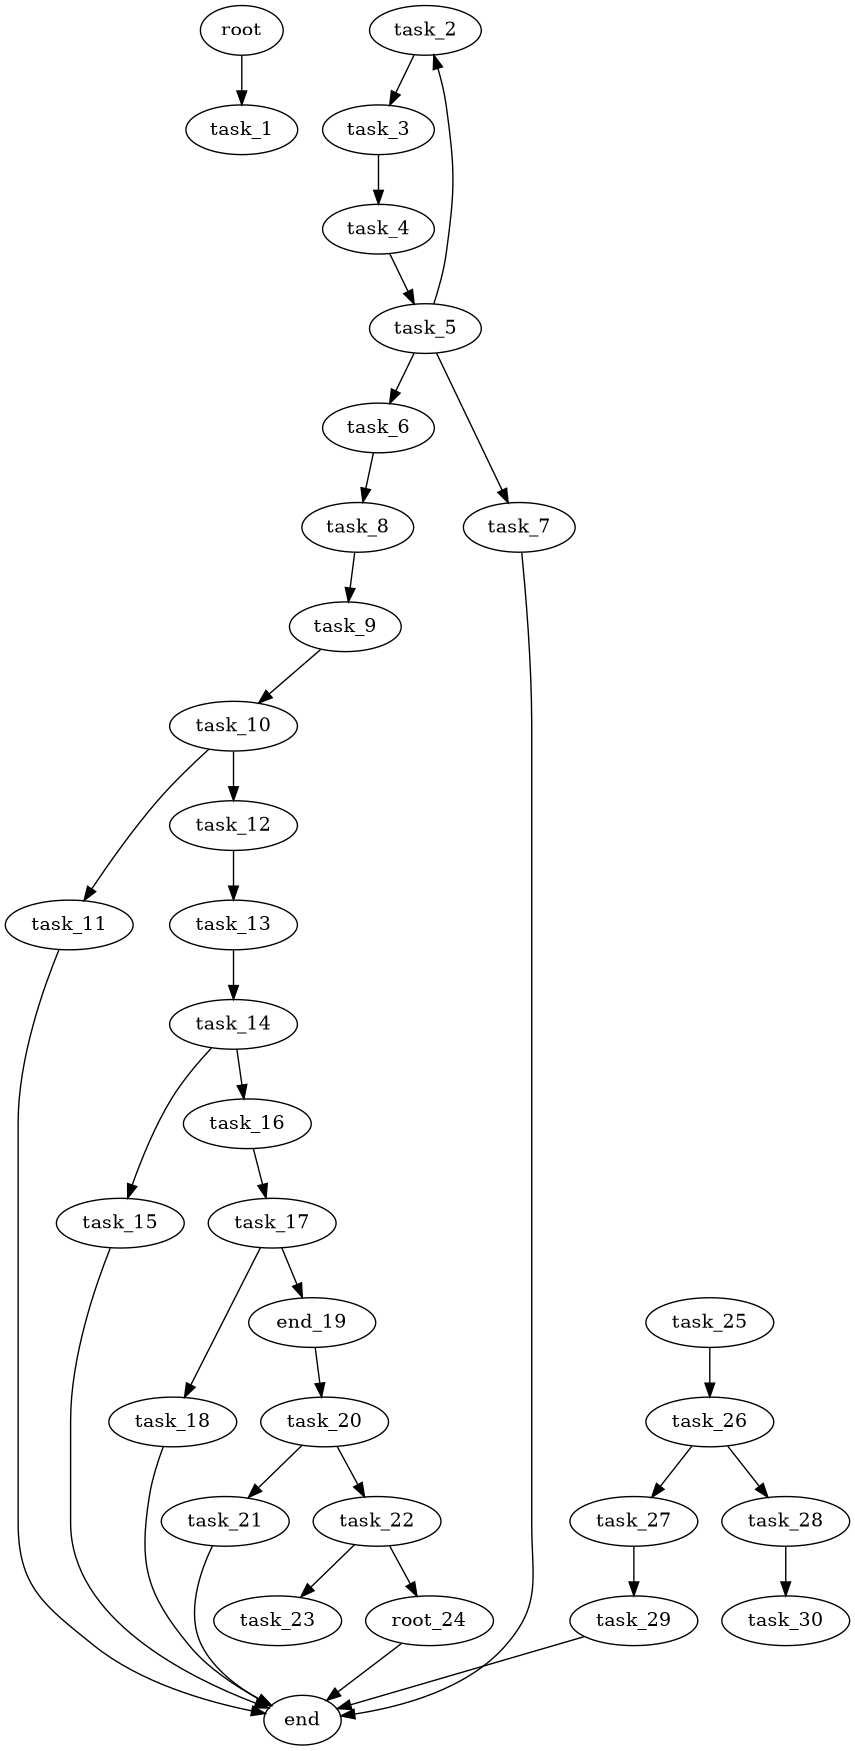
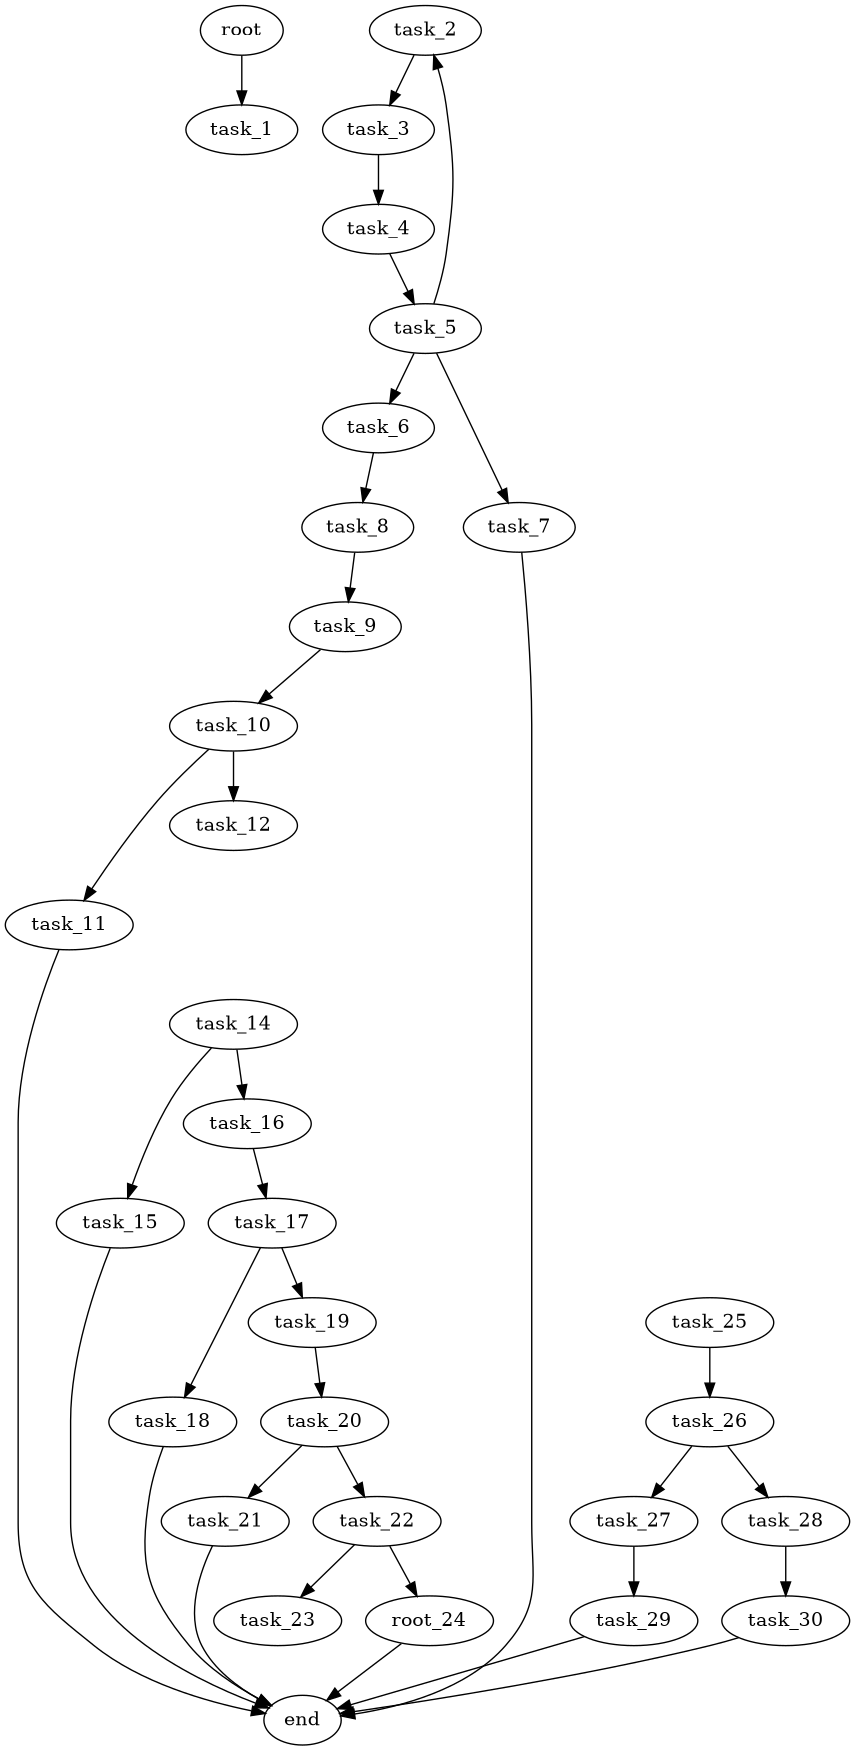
(234, 925) -> none
(312, 1323) -> (312, 1323)
none -> (547, 1680)
